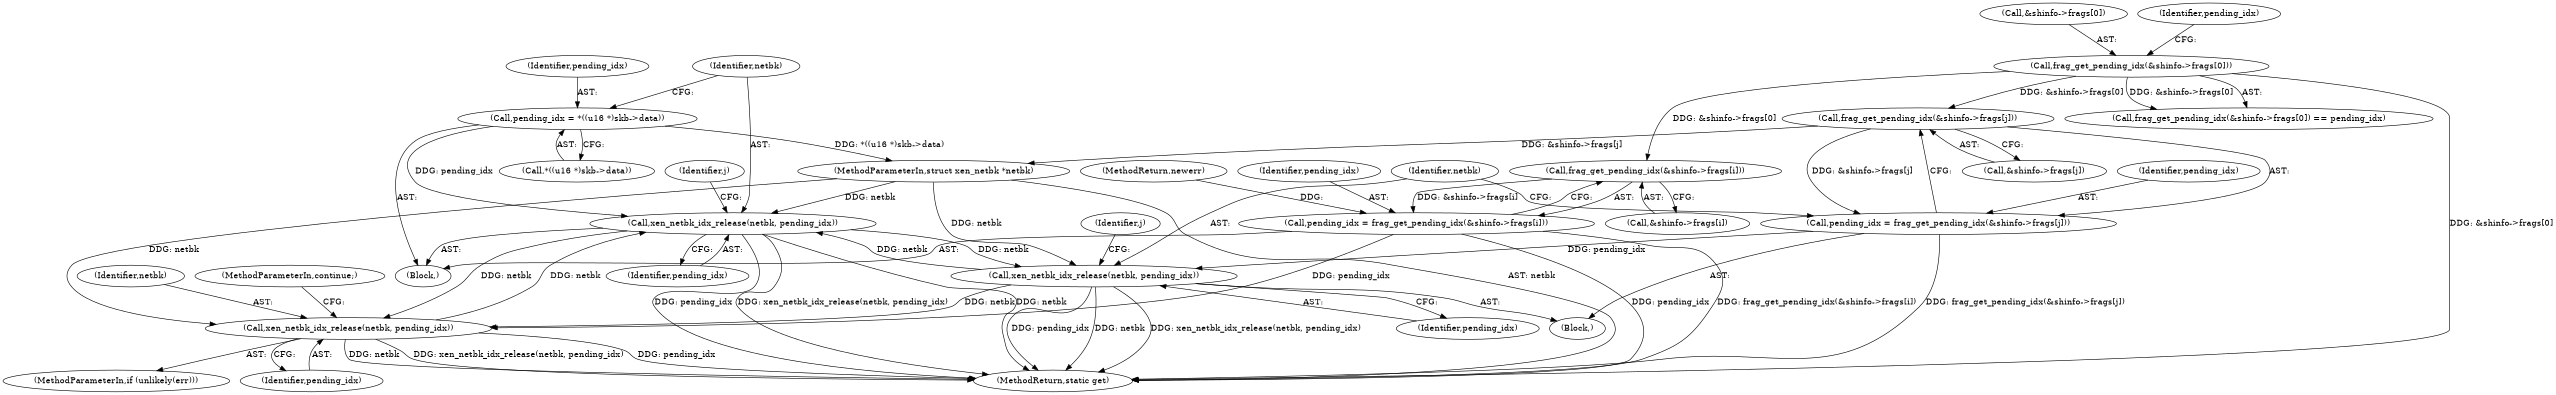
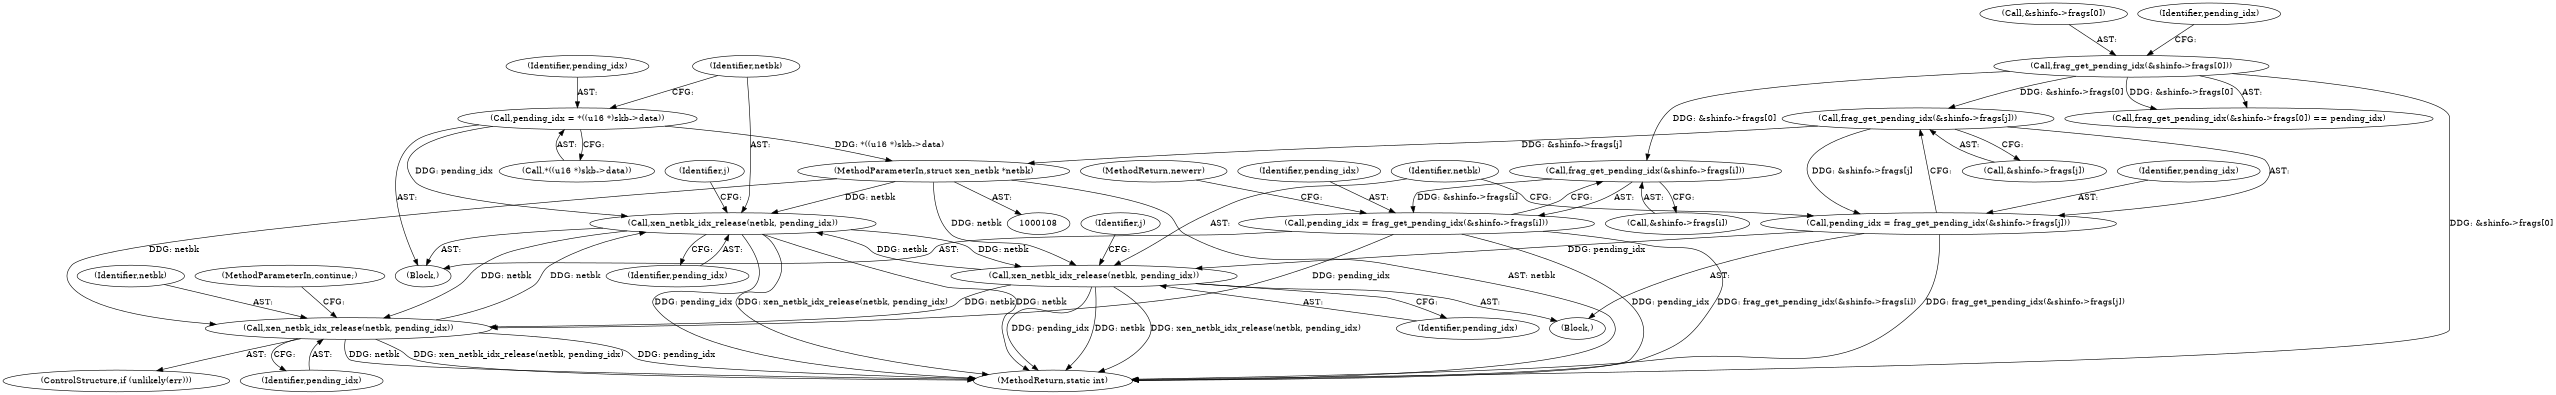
(1313, 197) -> (1313, 197)
none -> (1039, 224)
(116, 381) -> (116, 381)
(1053, 381) -> (1053, 381)
